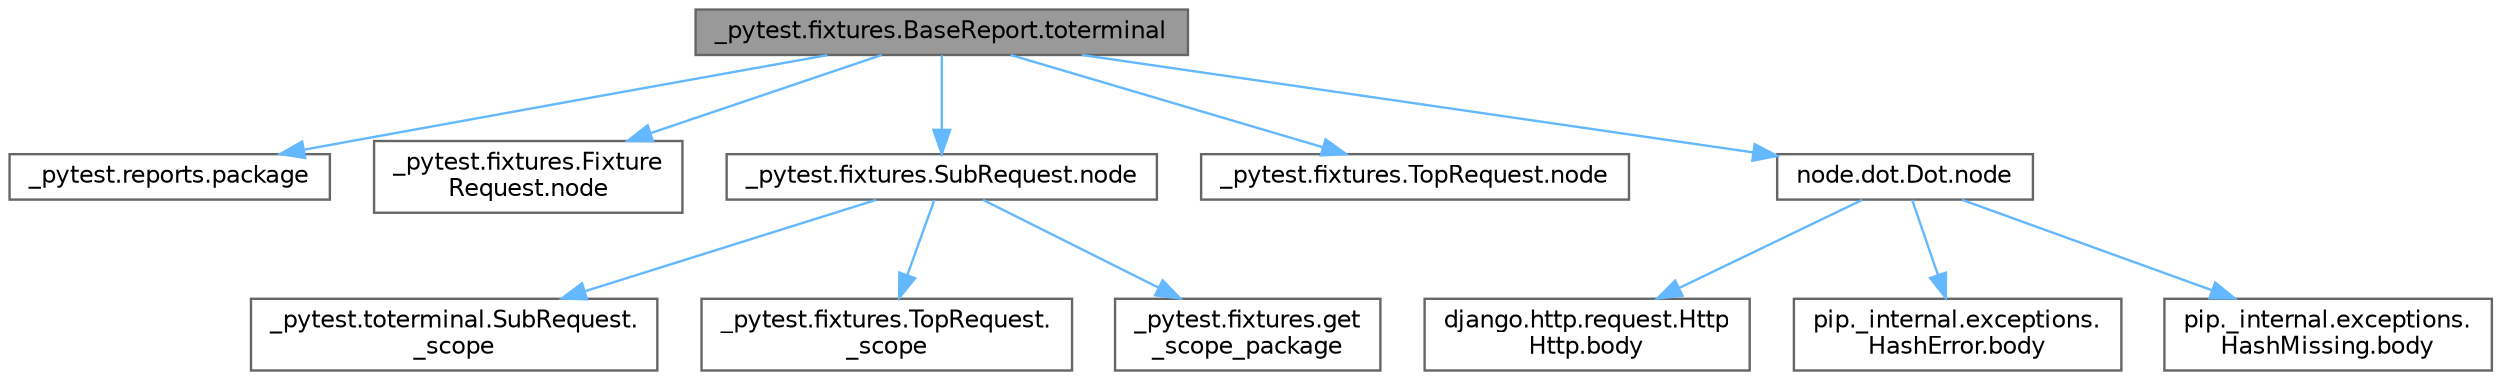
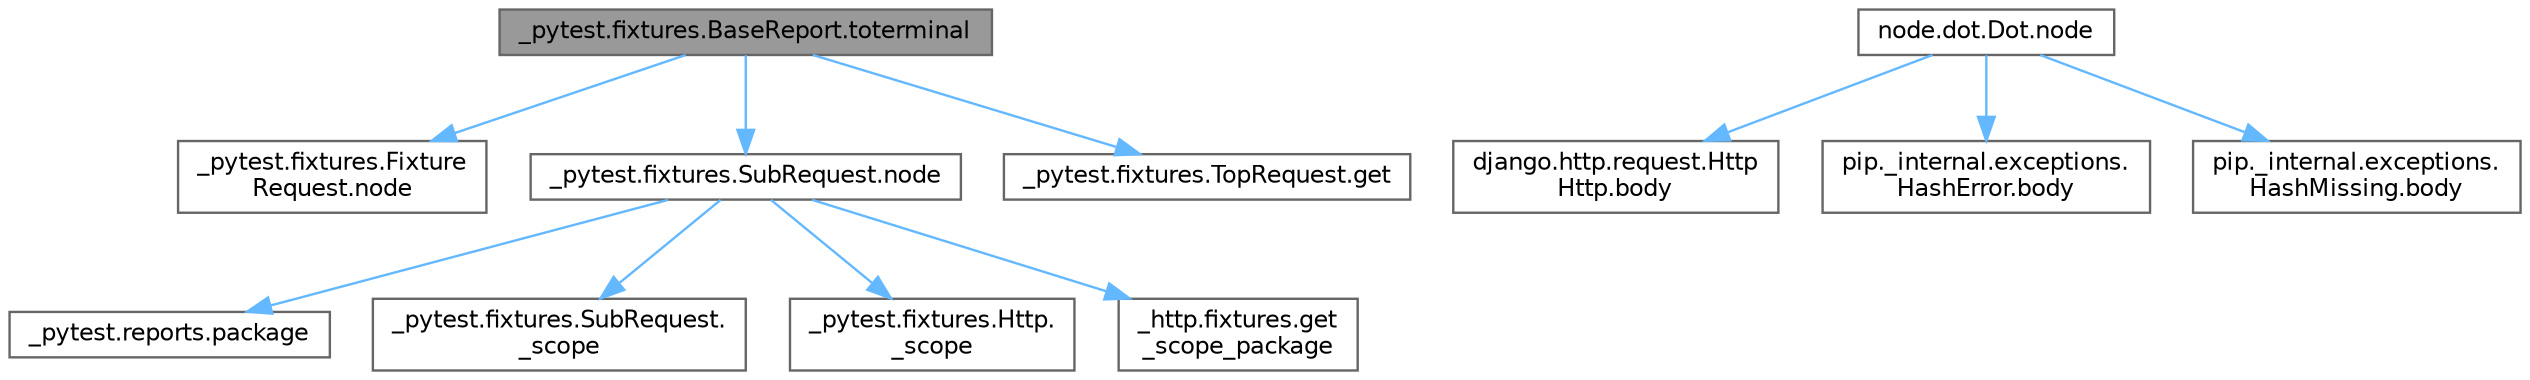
(566, 102) -> (469, 253)
(1417, 104) -> none
(1415, 177) -> (1207, 177)
(454, 335) -> (559, 335)
(887, 335) -> (932, 335)
(1248, 335) -> (1238, 335)
